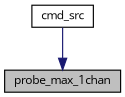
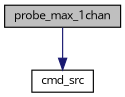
(63, 43) -> (63, 43)
